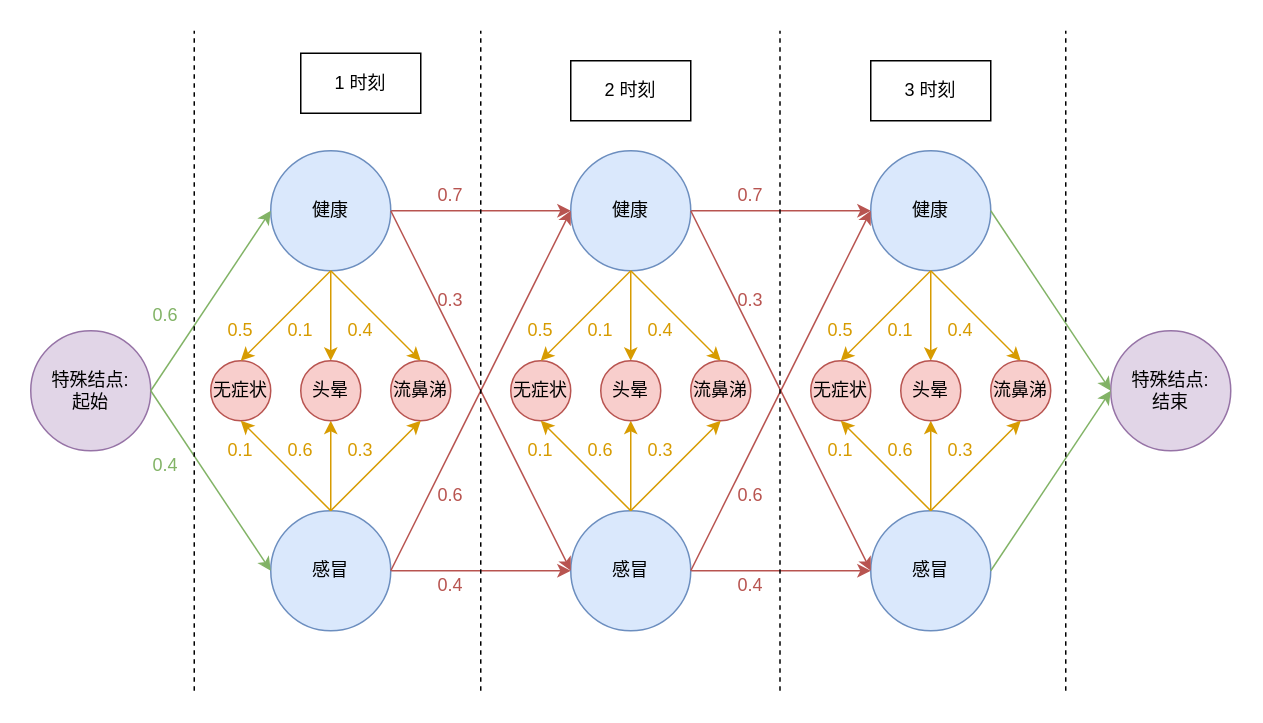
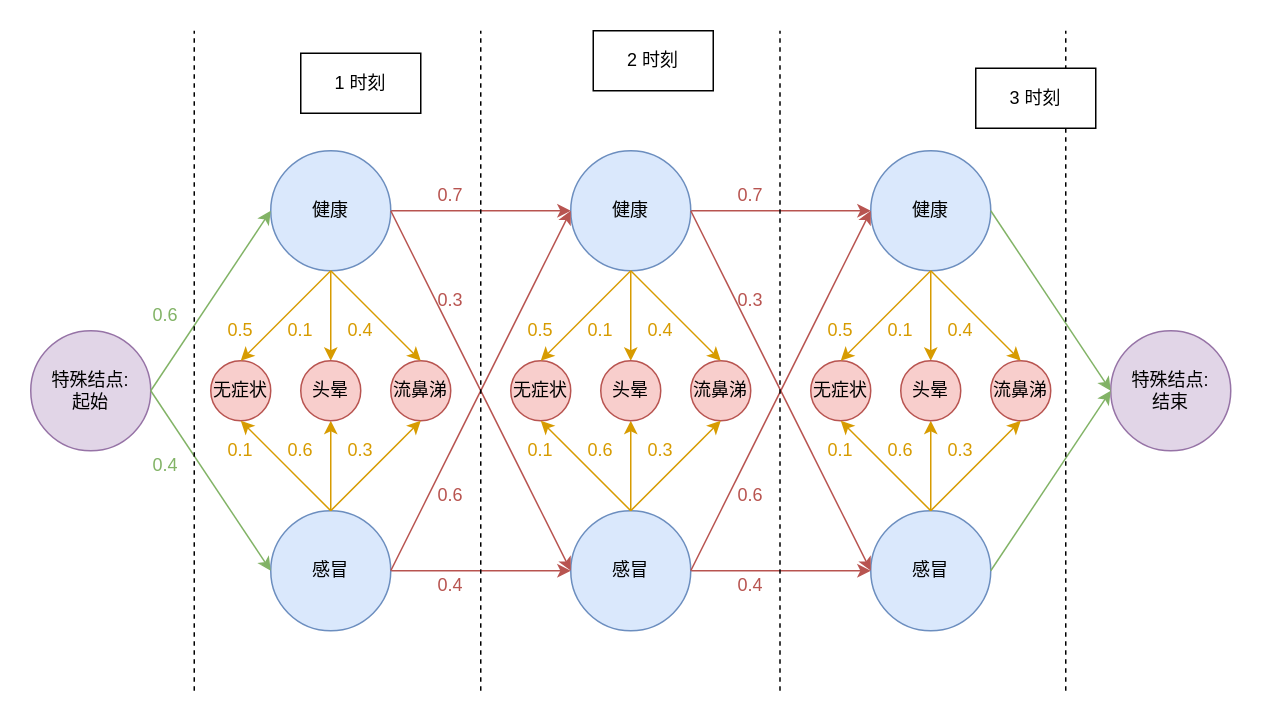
(631, 91) -> (653, 61)
(931, 91) -> (1036, 98)
